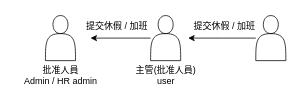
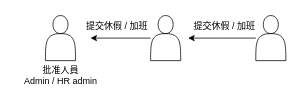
(165, 75) -> none
